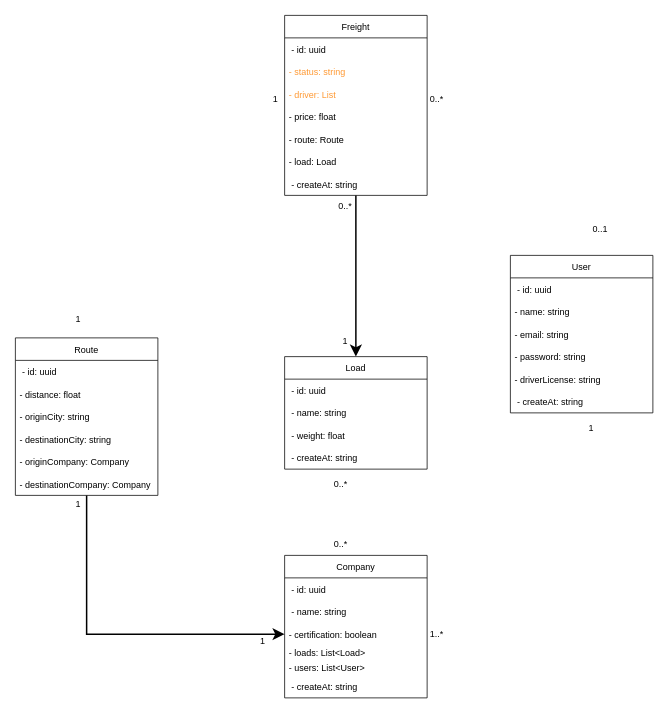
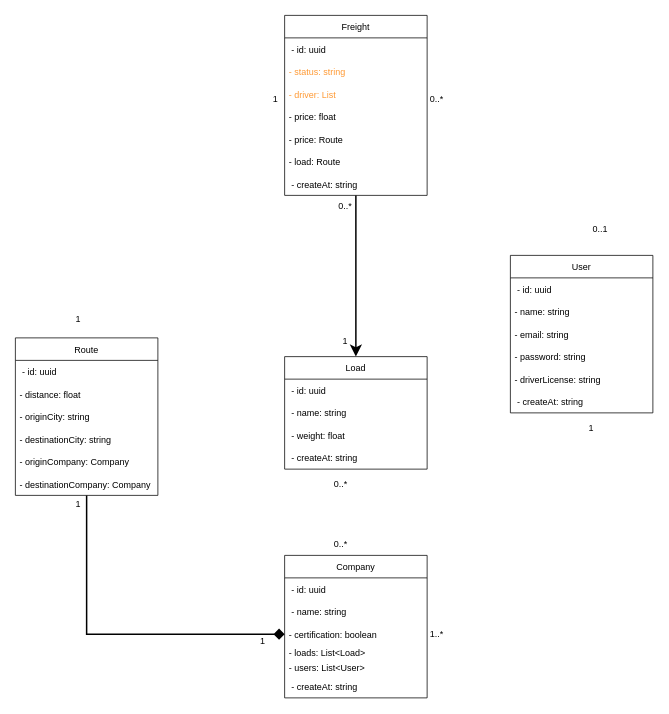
(321, 140) -> (319, 140)
(314, 162) -> (317, 162)
(274, 634) -> (273, 634)
